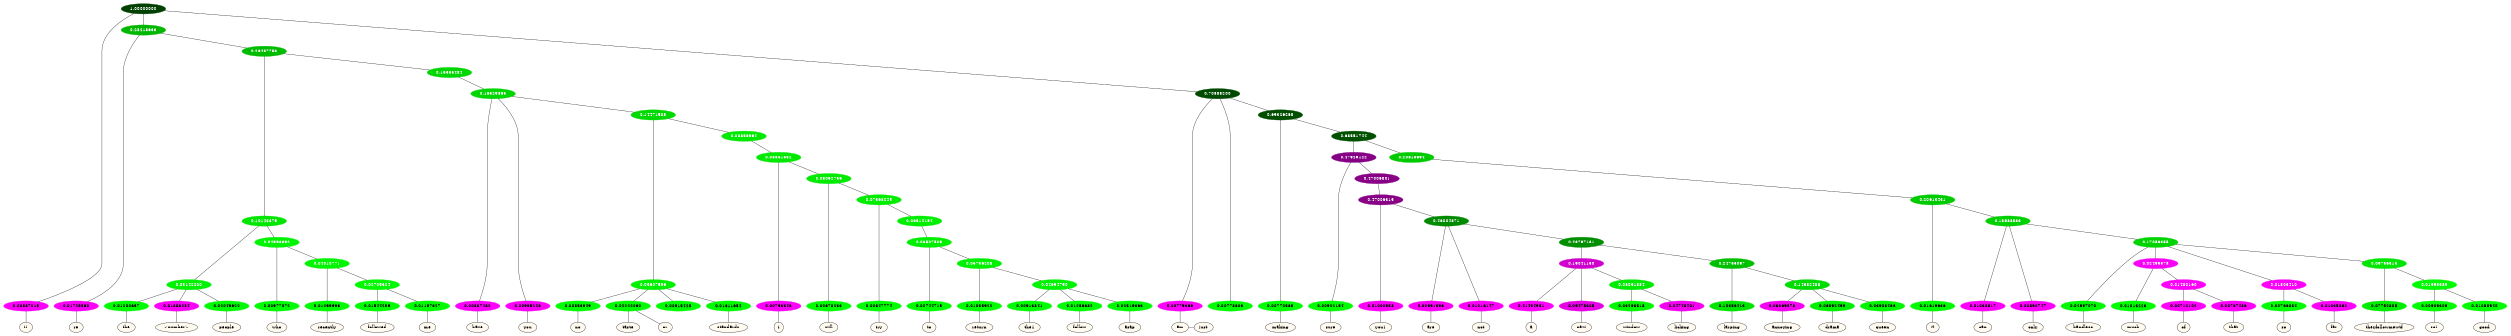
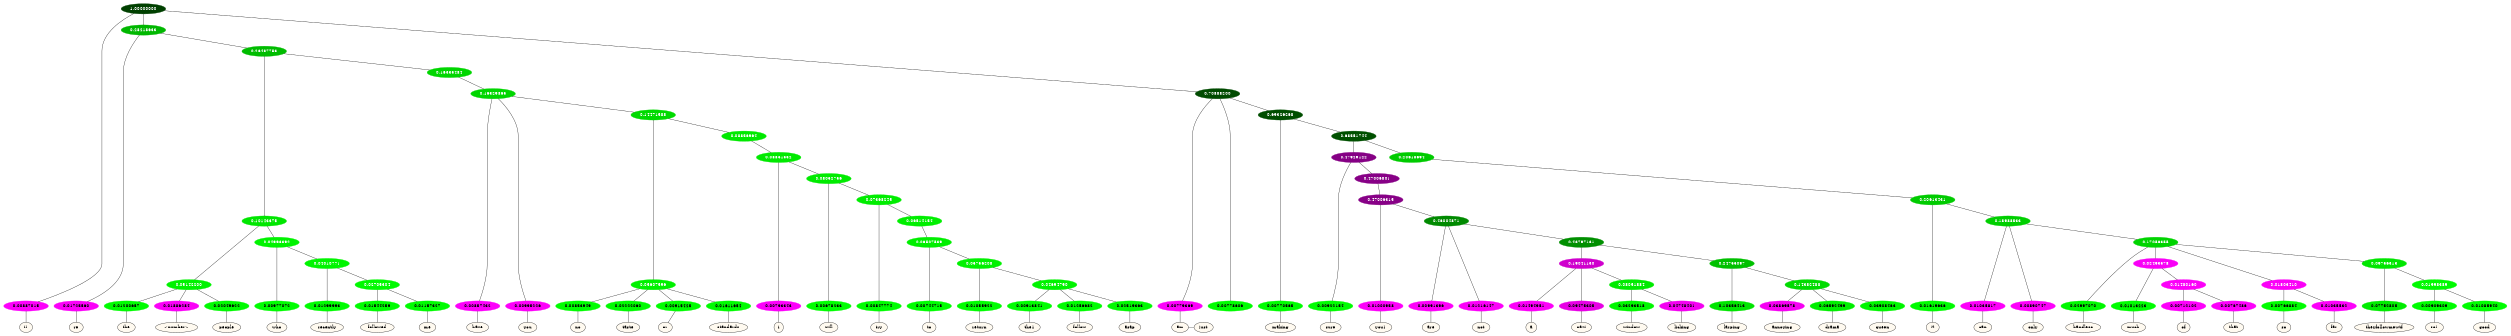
(1531, 306) -> (1531, 306)
(648, 317) -> (672, 317)
